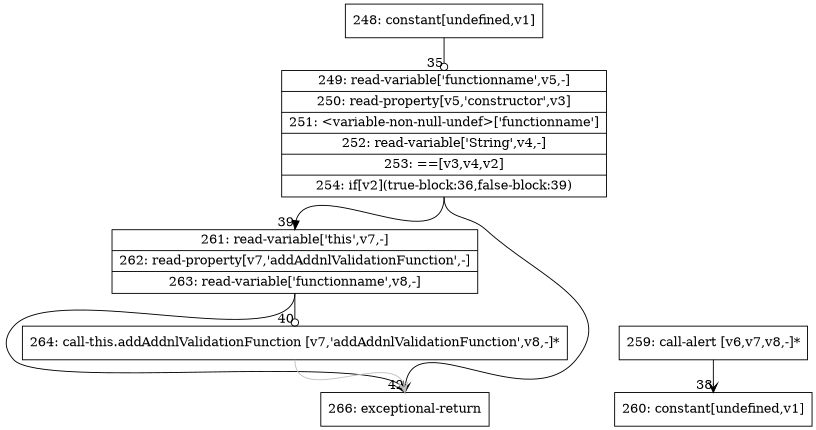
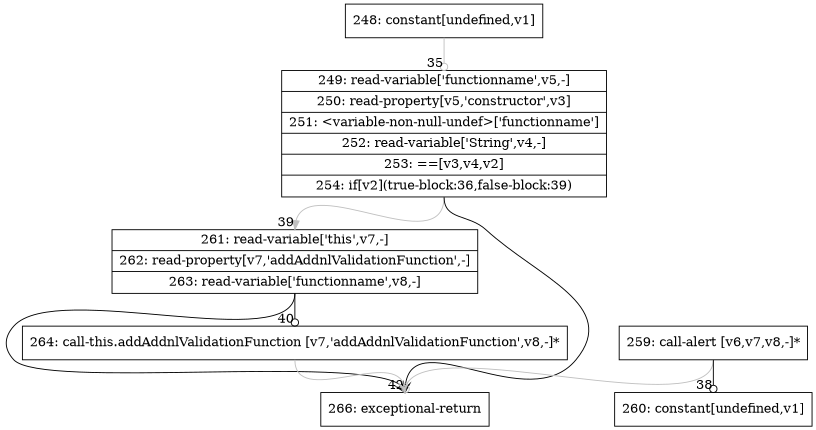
(444, 50) -> (444, 50)
(374, 214) -> (374, 214)
(713, 372) -> (713, 372)
none -> (563, 377)
